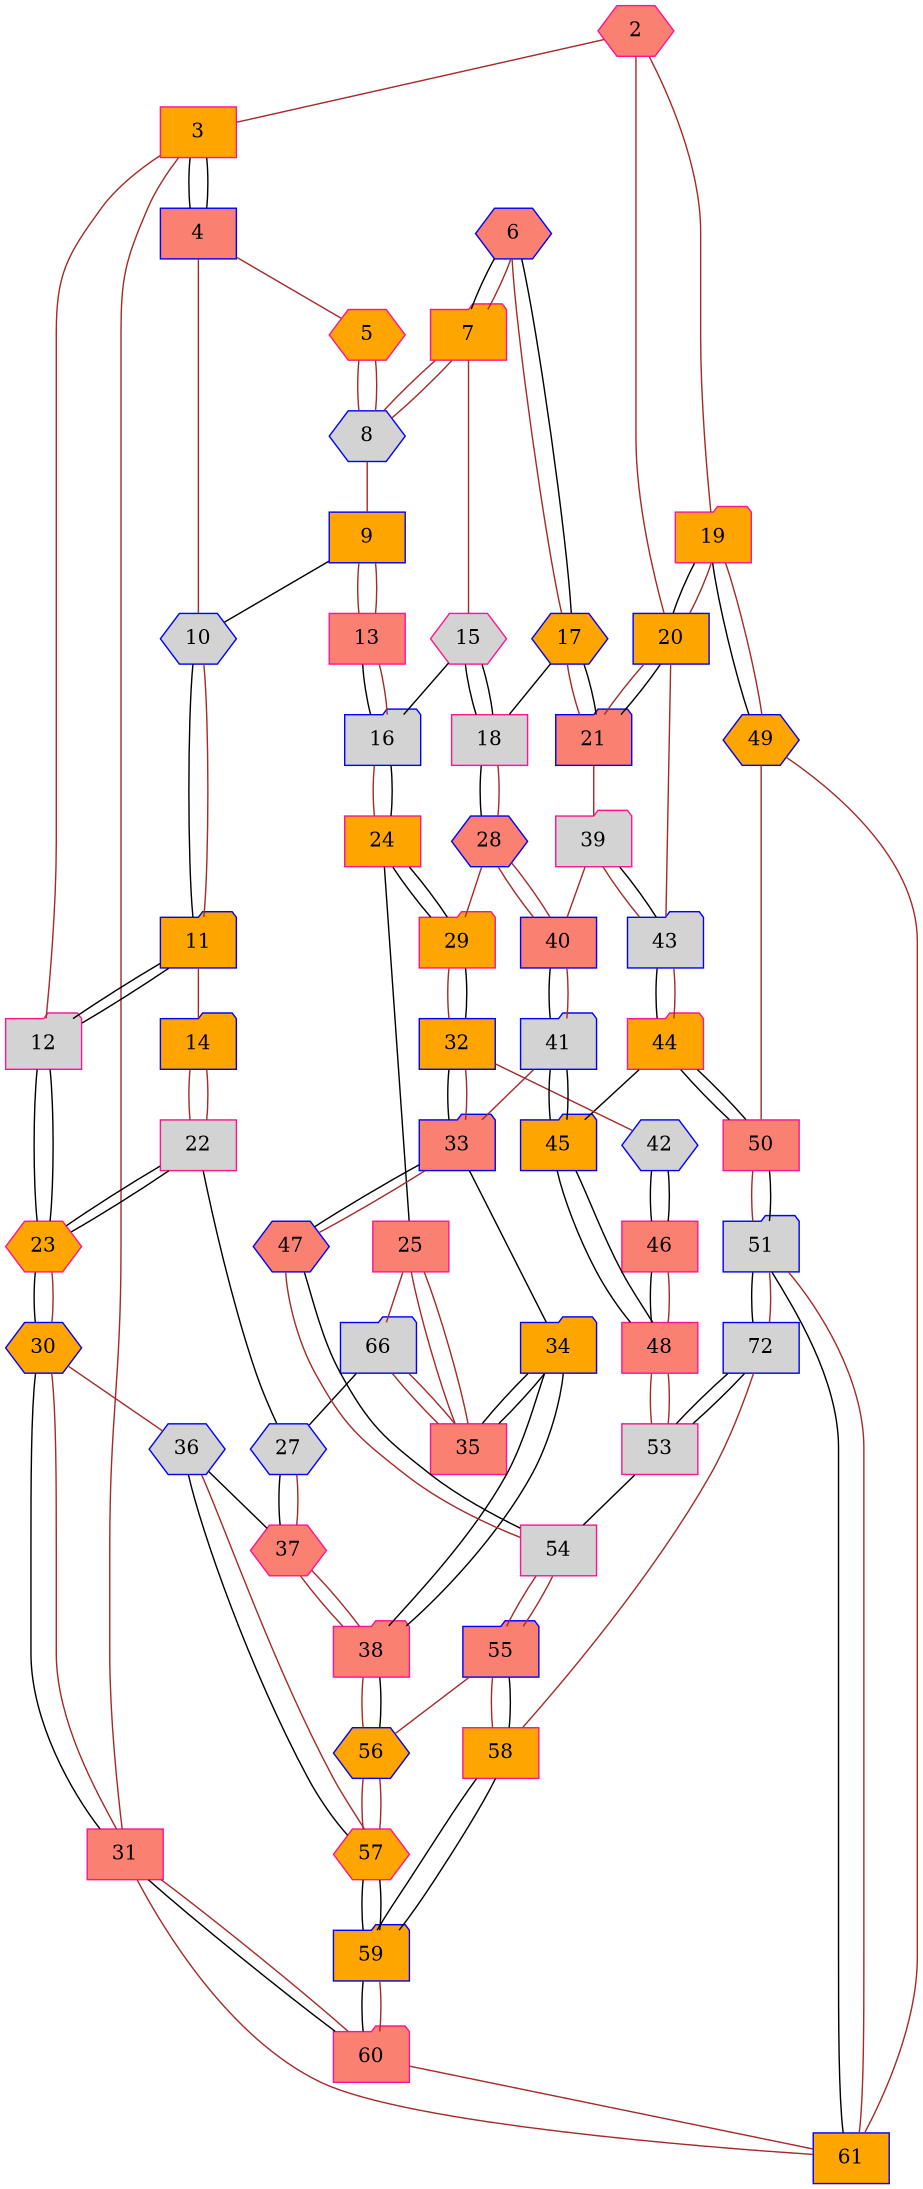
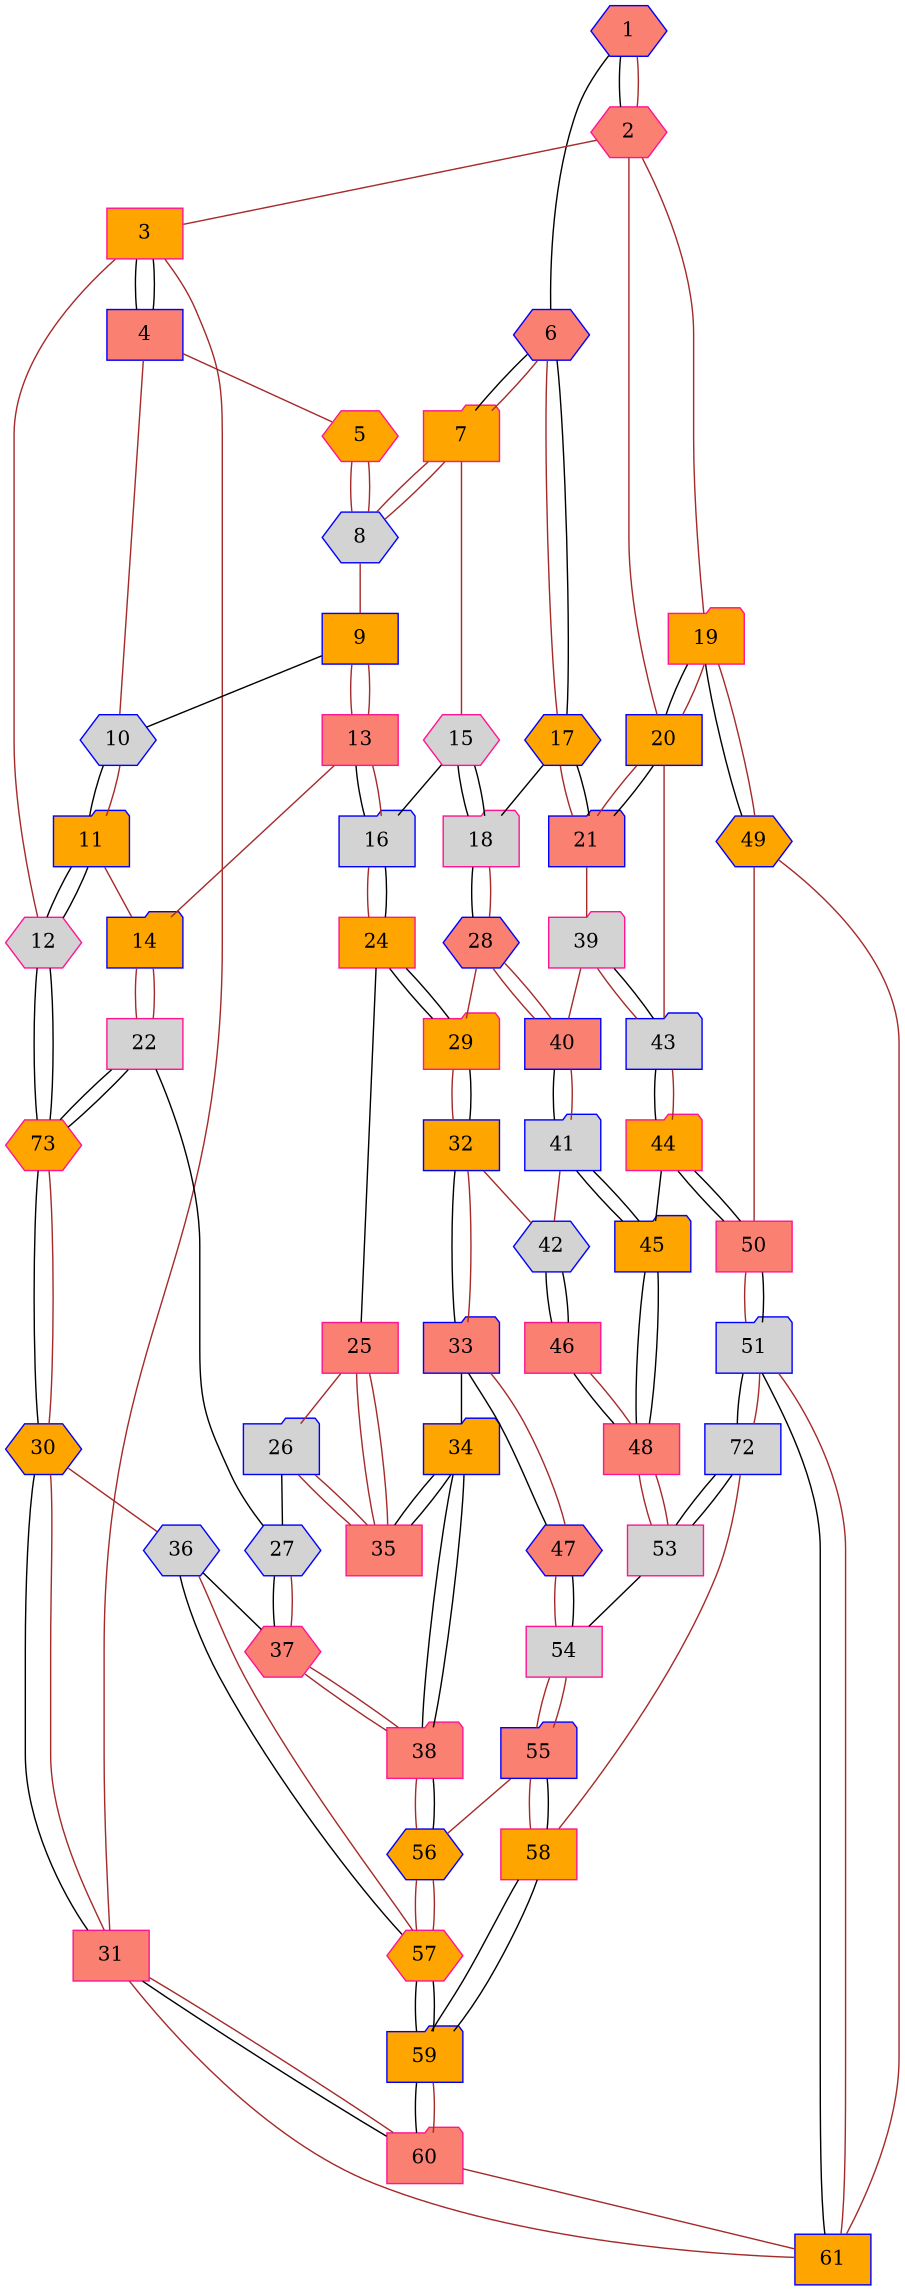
none -> (629, 31)
(490, 740) -> (481, 841)
none -> (253, 841)
(44, 1044) -> (44, 943)
(508, 1095) -> (557, 1196)
(44, 1247) -> (44, 1145)
(378, 1348) -> (281, 1449)
